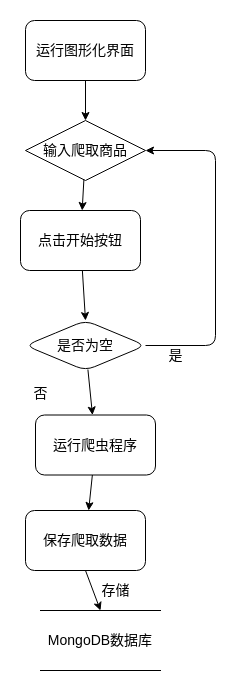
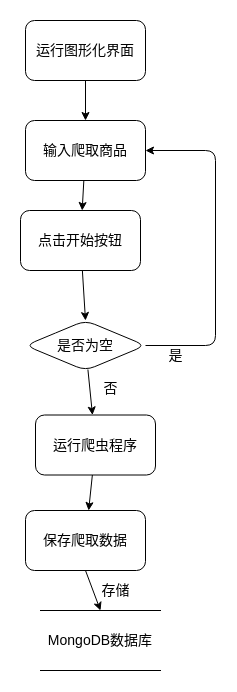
(86, 151) -> (86, 151)
(41, 393) -> (111, 388)
